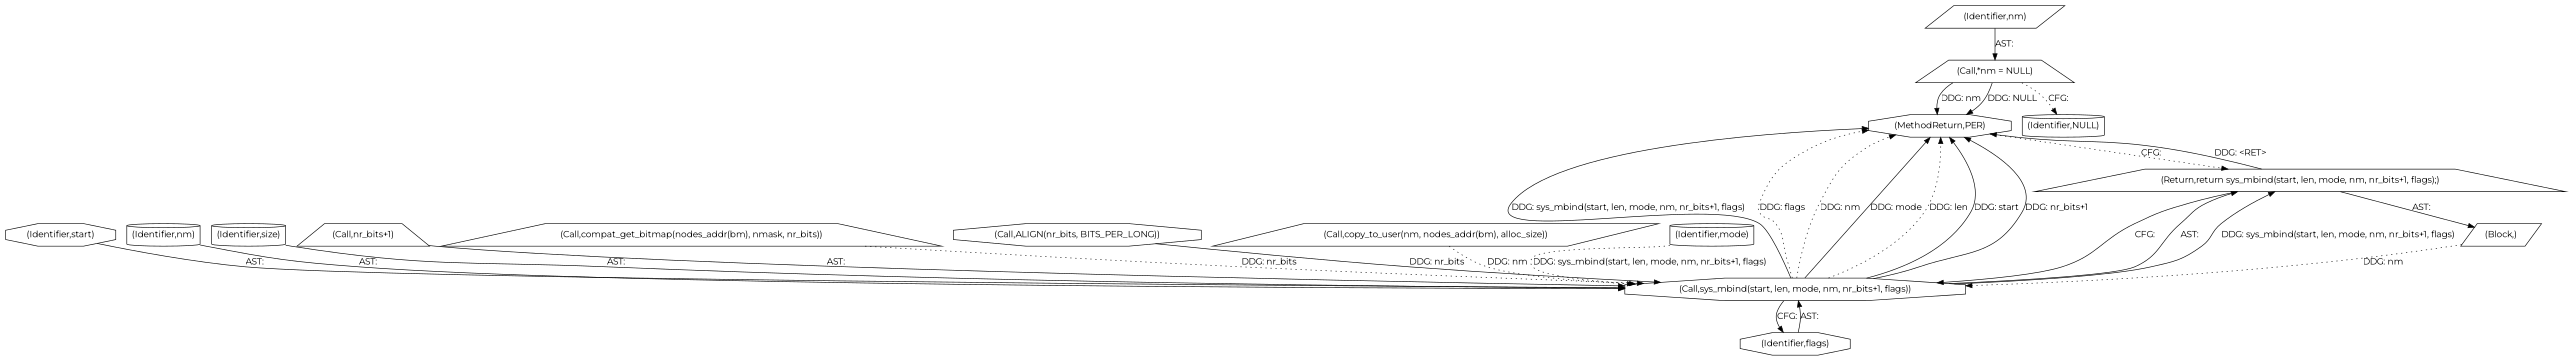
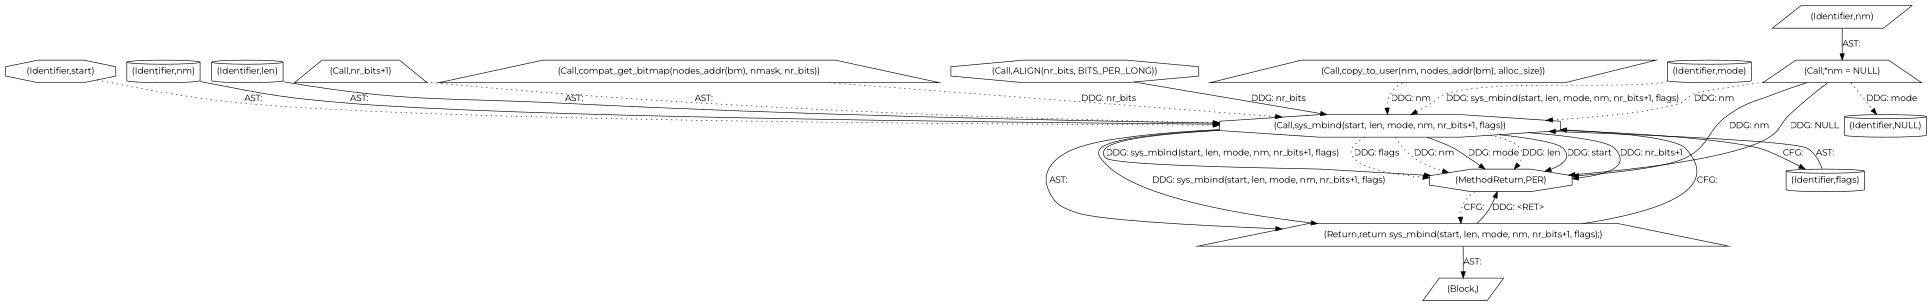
(2060, 99) -> (1892, 99)
(249, 235) -> (247, 71)
(1023, 272) -> (819, 109)
(2218, 272) -> (1660, 108)
(857, 281) -> (598, 118)
(1795, 344) -> (1825, 180)
